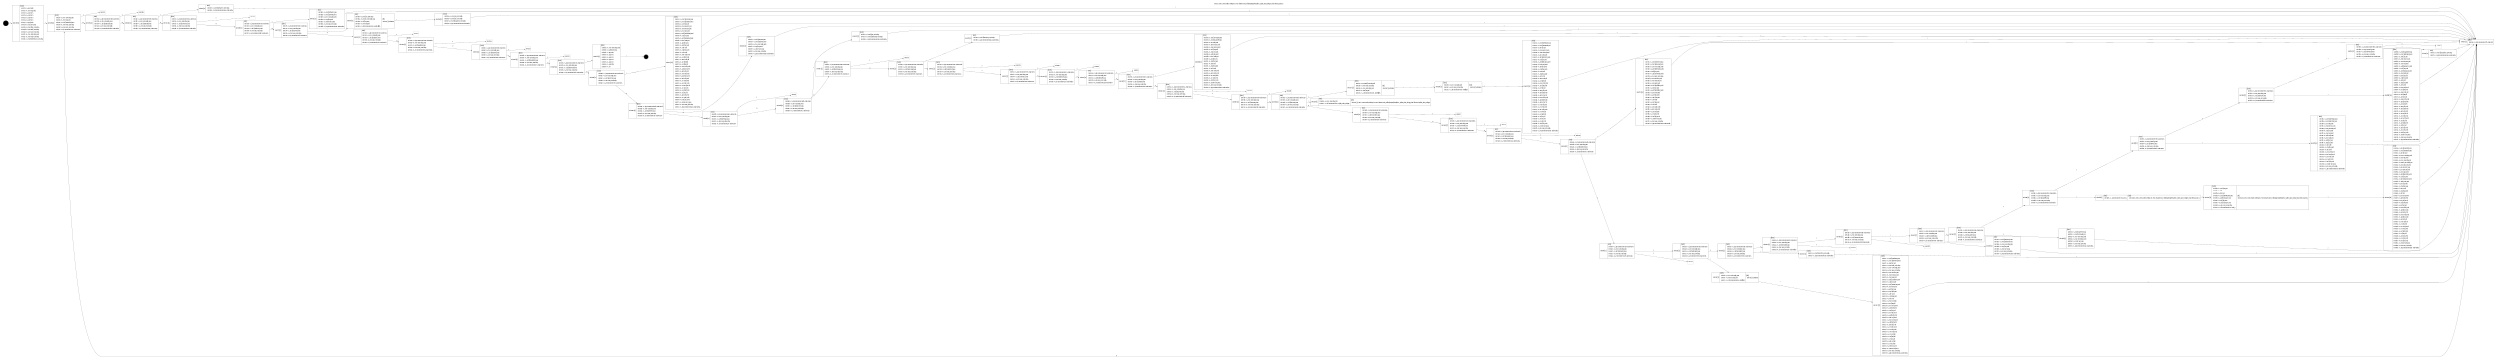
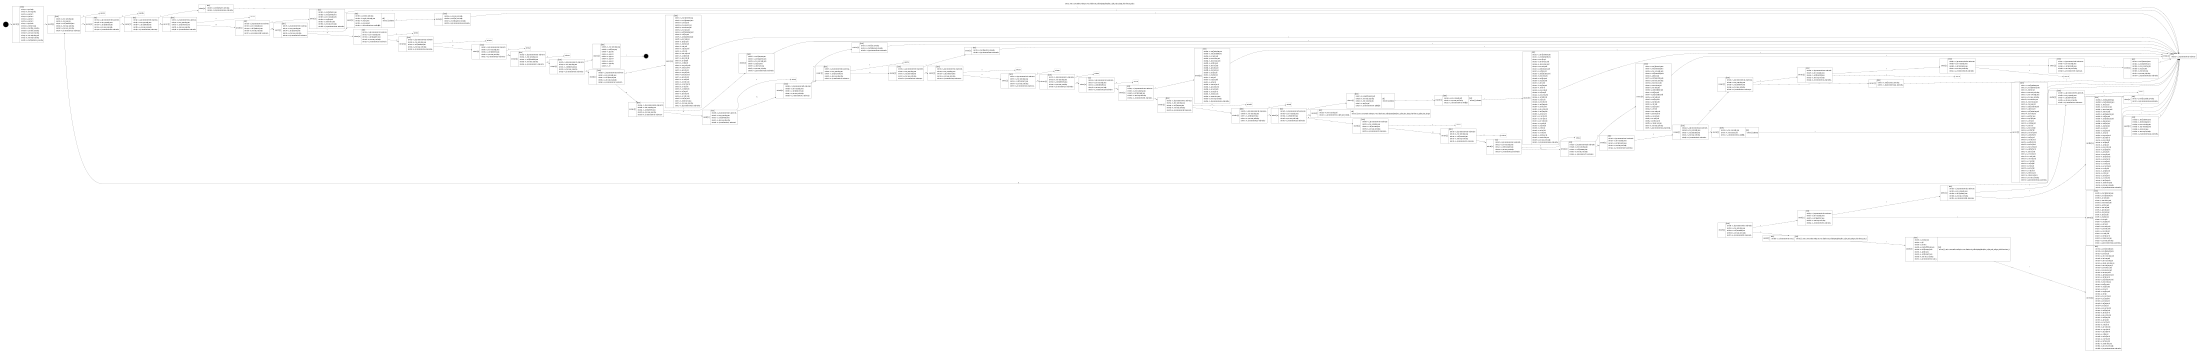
(1966, 235) -> none
(1690, 262) -> none
